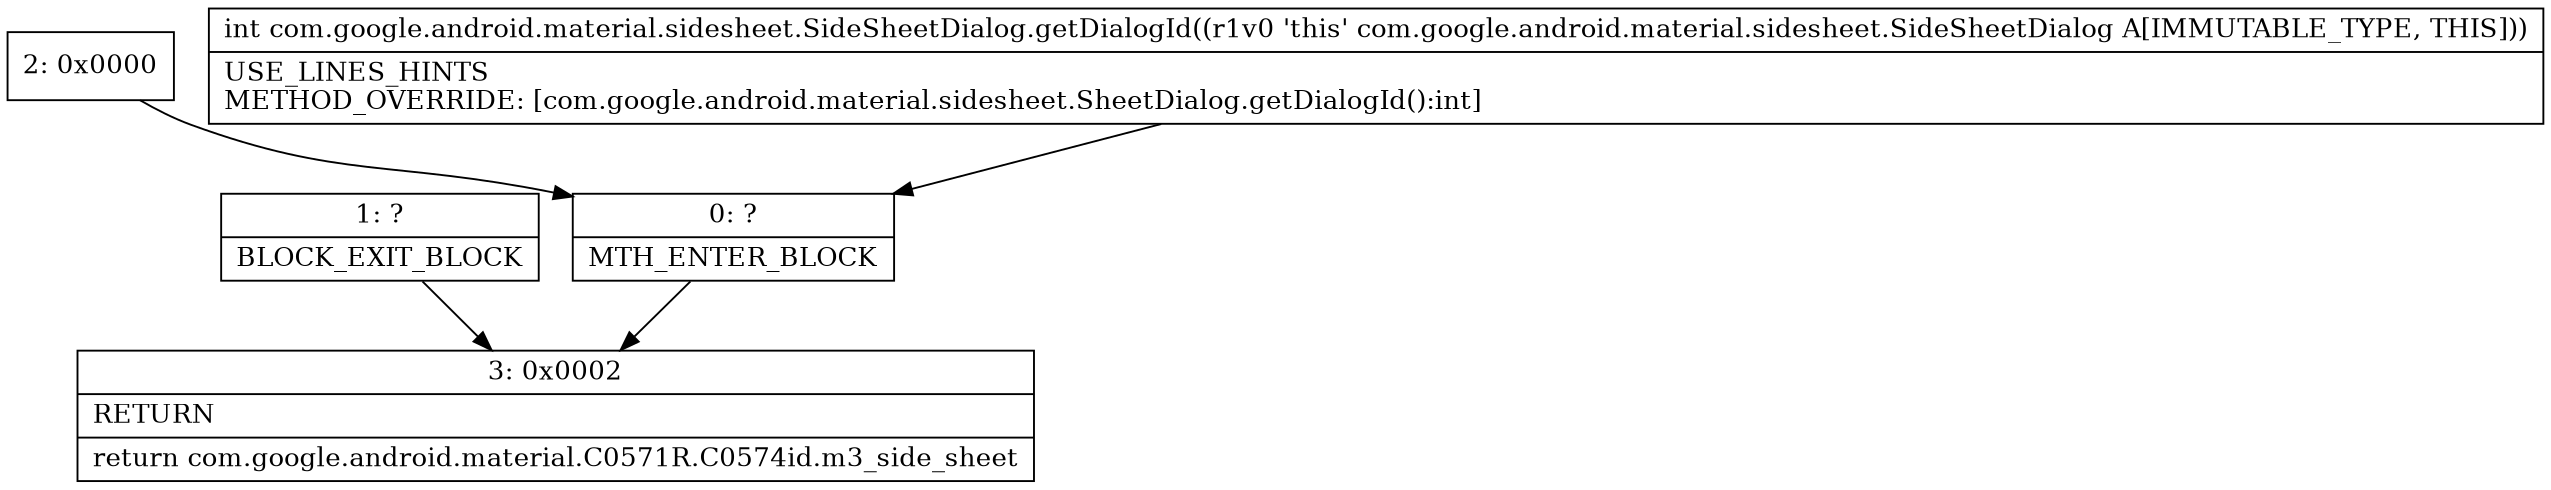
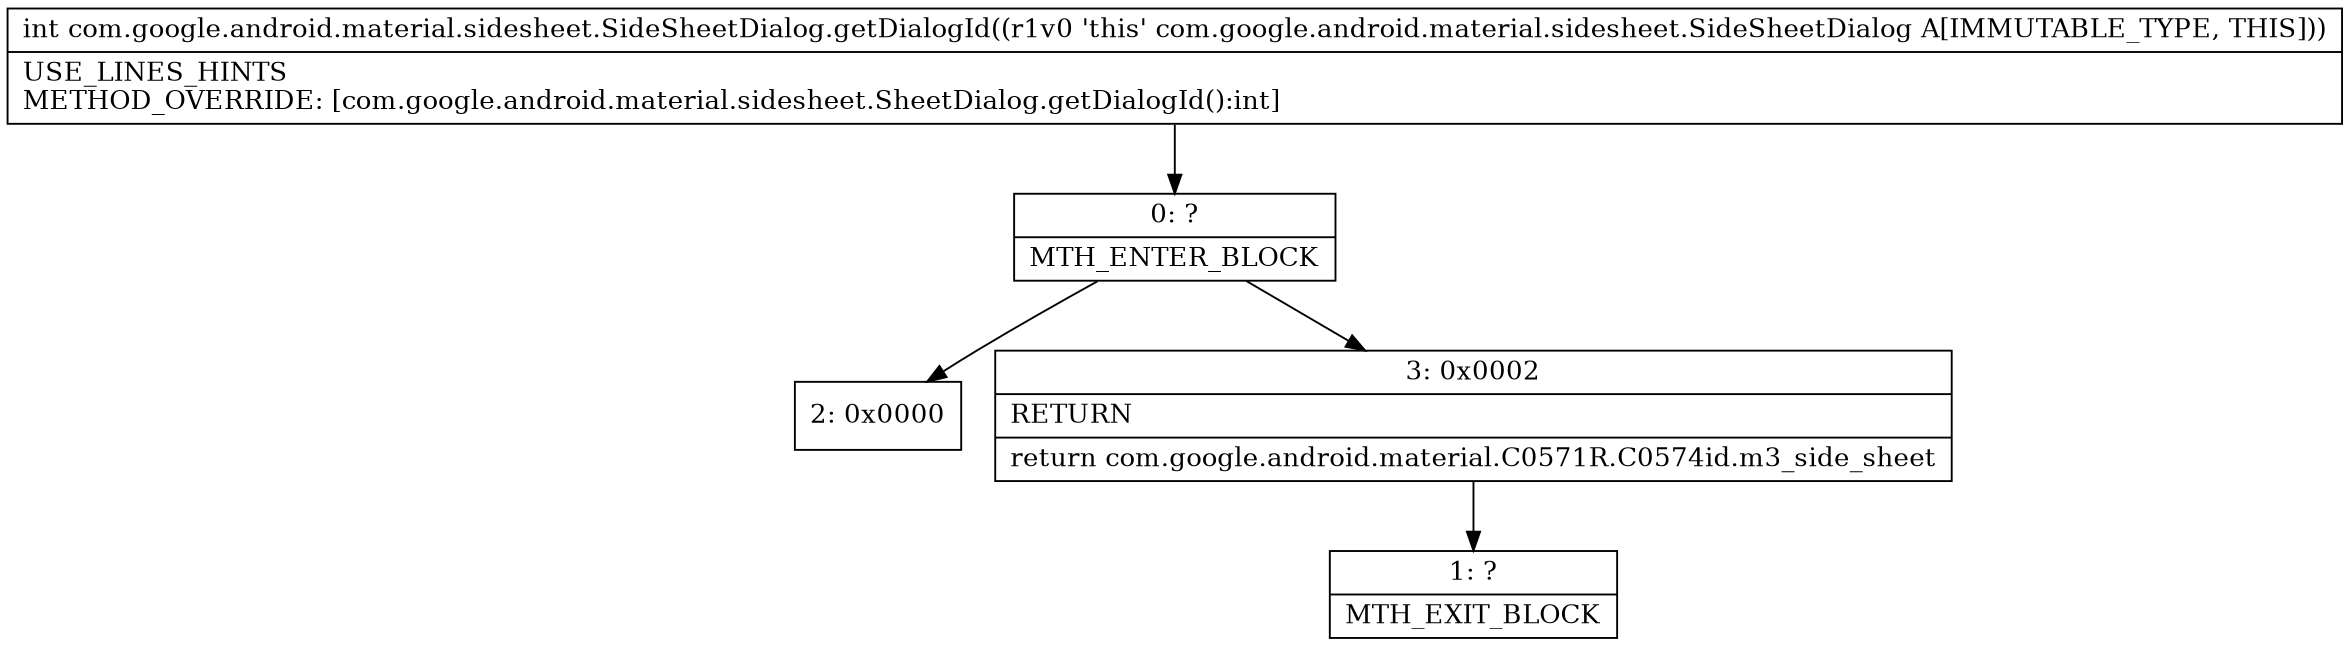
(343, 164) -> (1020, 325)
(380, 258) -> (1473, 615)
(450, 309) -> (1473, 506)
